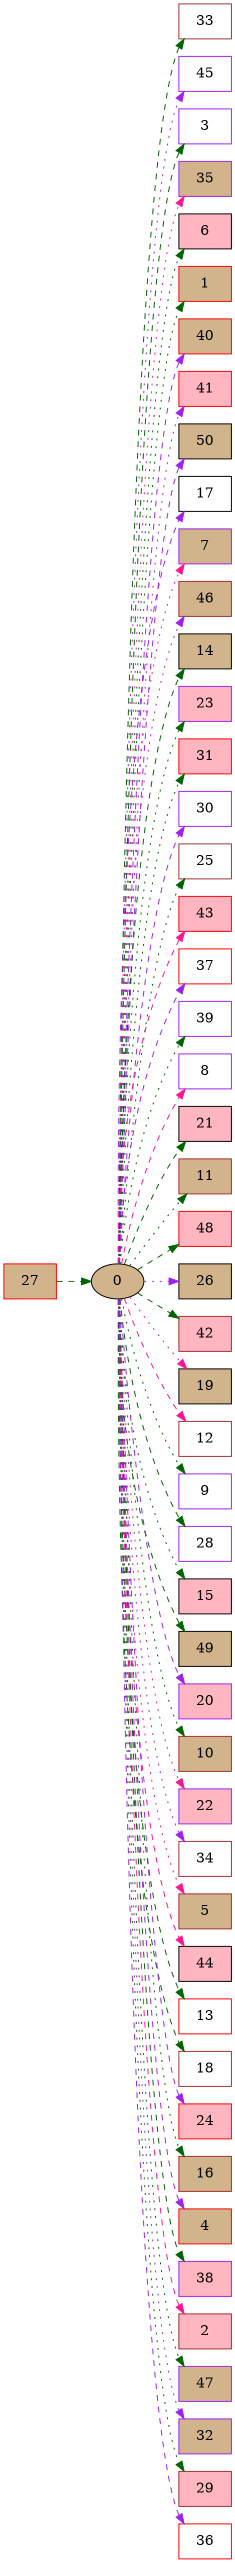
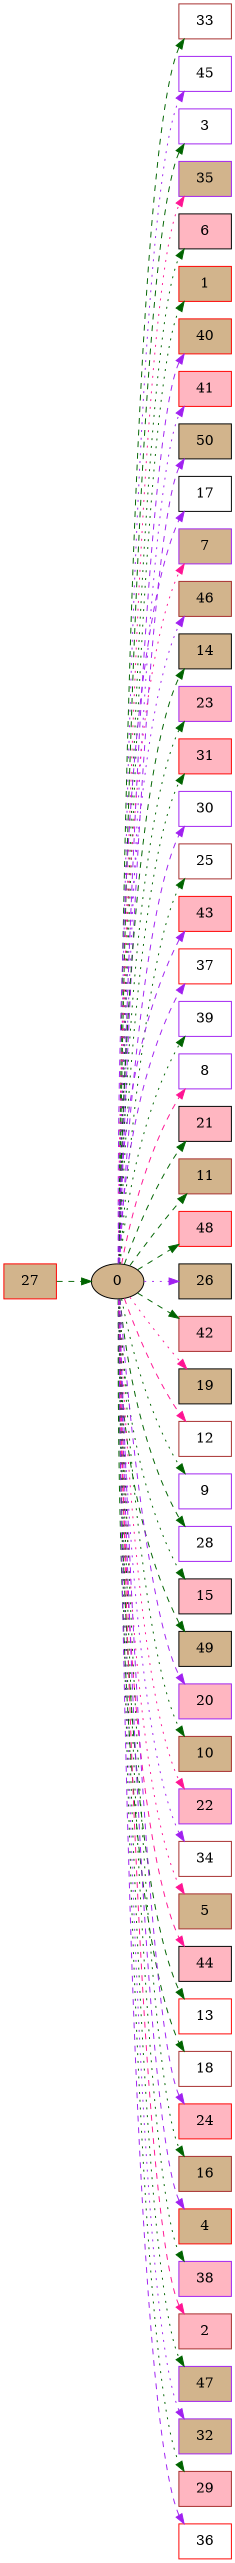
(131, 1098) -> (131, 1098)
(154, 1233) -> (154, 1233)
(135, 1777) -> (135, 1777)
